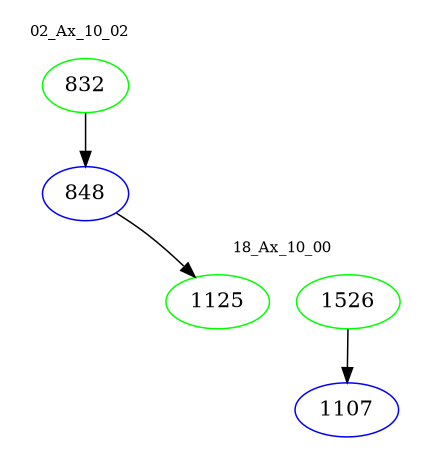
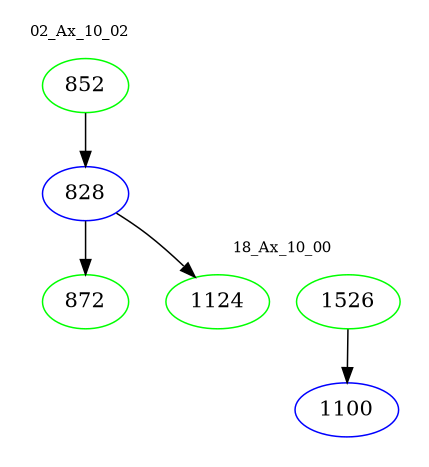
(86, 86) -> (86, 86)
(86, 194) -> (86, 194)
none -> (86, 302)
(218, 302) -> (218, 302)
(347, 410) -> (347, 410)
